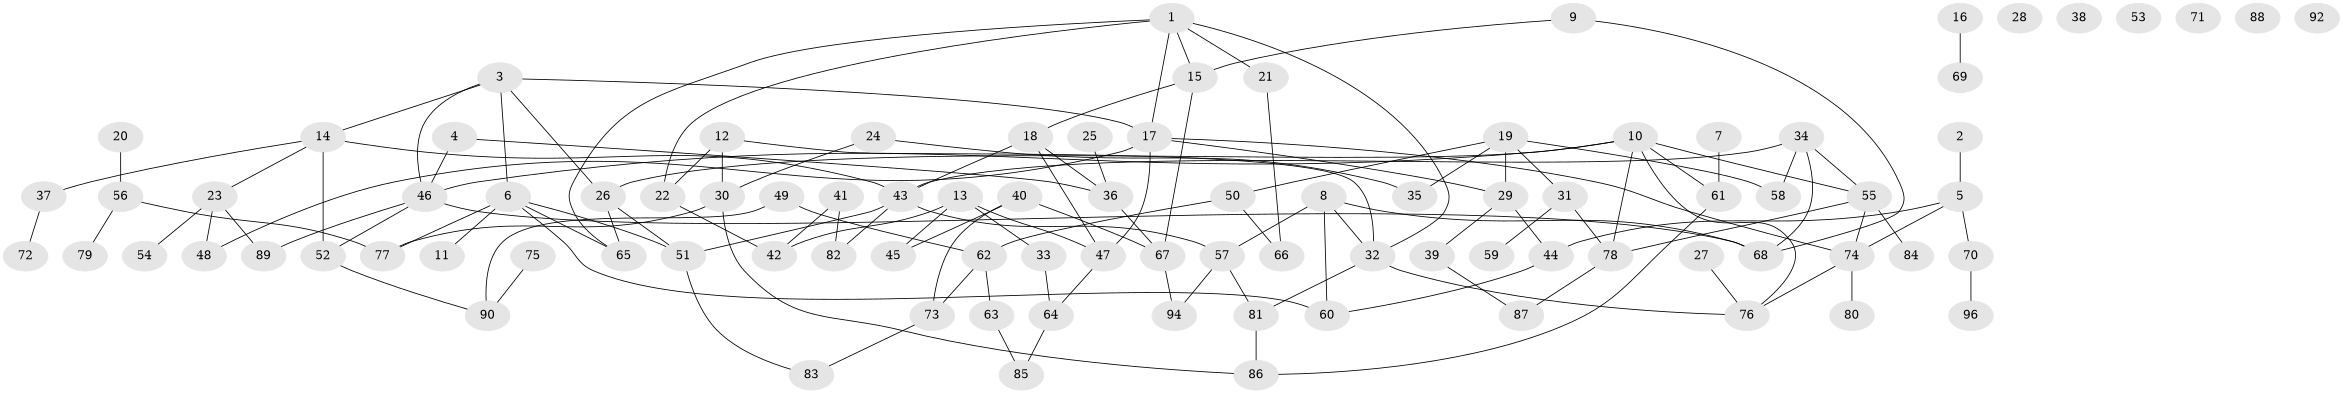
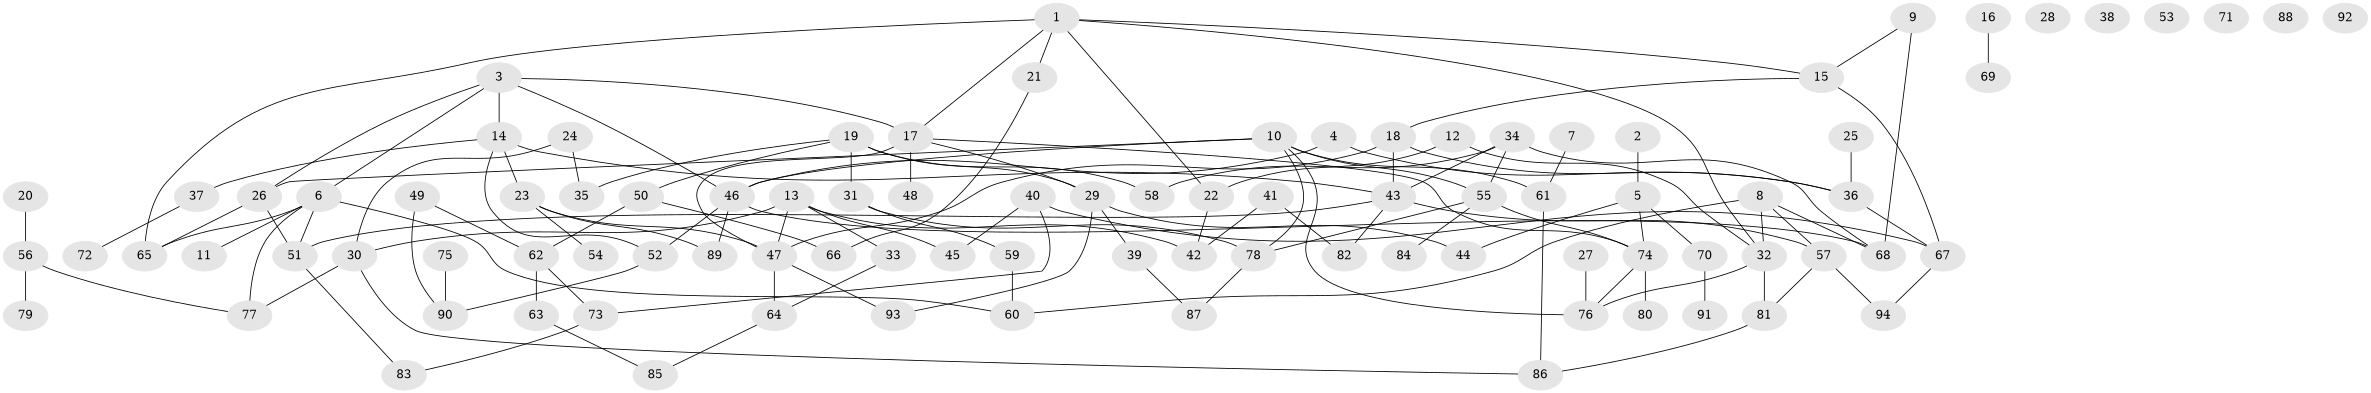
(722, 174) -> (616, 232)
(210, 226) -> (698, 231)
(1443, 293) -> (1012, 285)
none -> (893, 316)
(1971, 316) -> (1705, 316)
